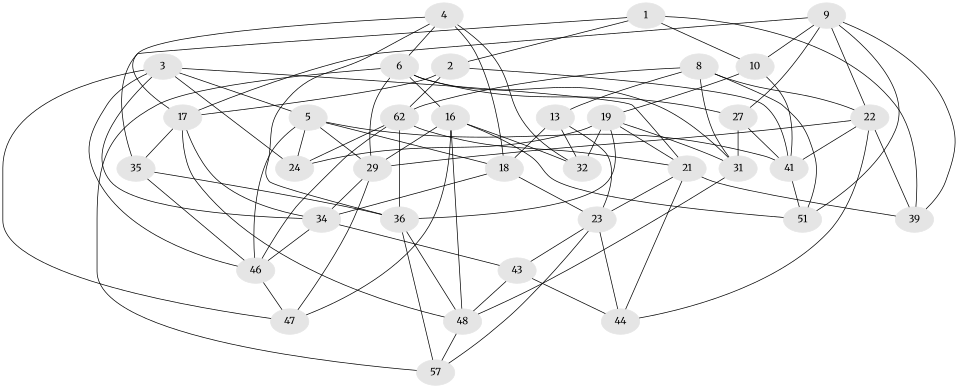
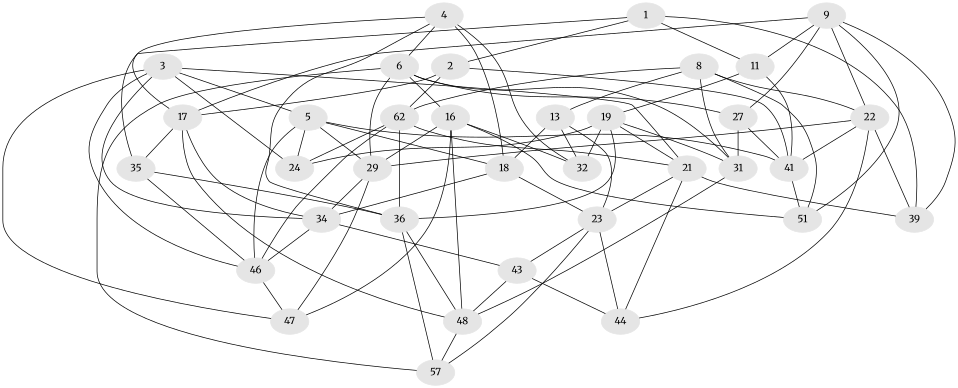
(755, 67) -> (755, 67)
